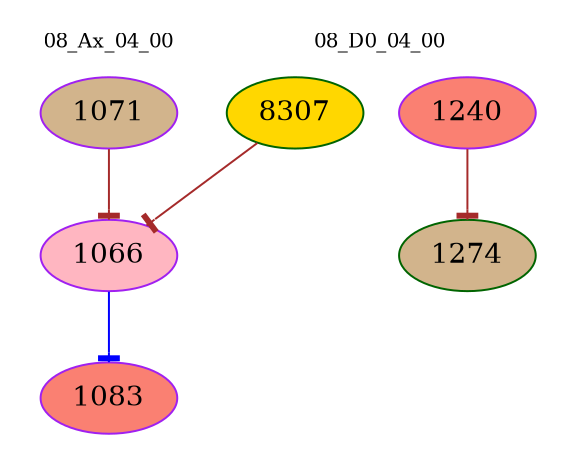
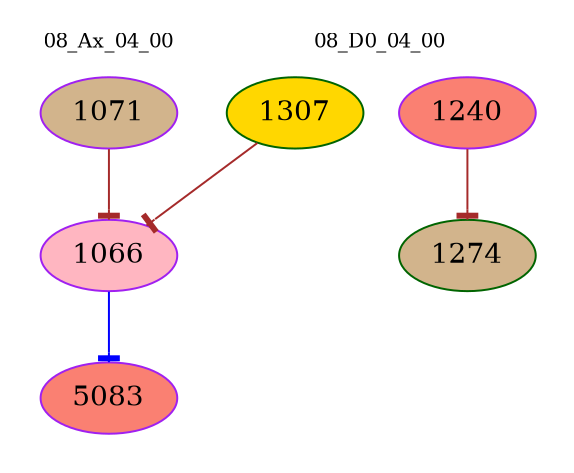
(295, 113) -> (295, 113)
(109, 398) -> (109, 398)
